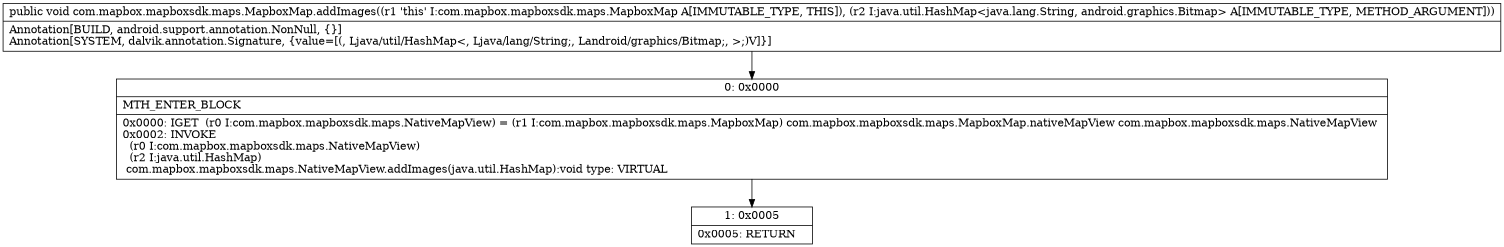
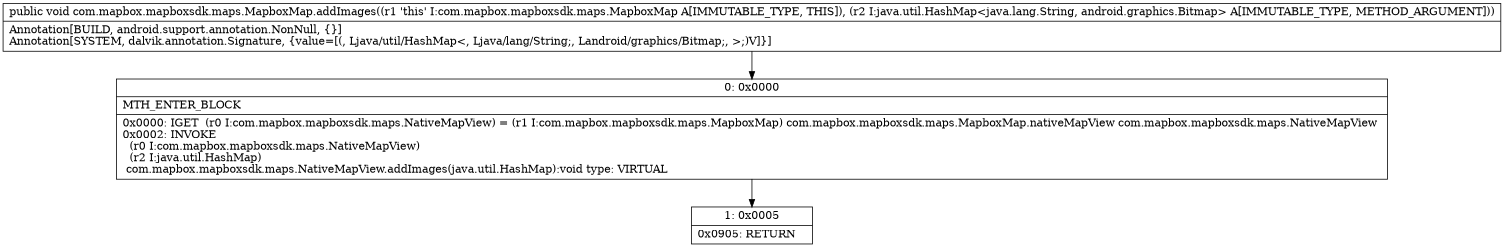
(752, 234) -> (752, 234)
